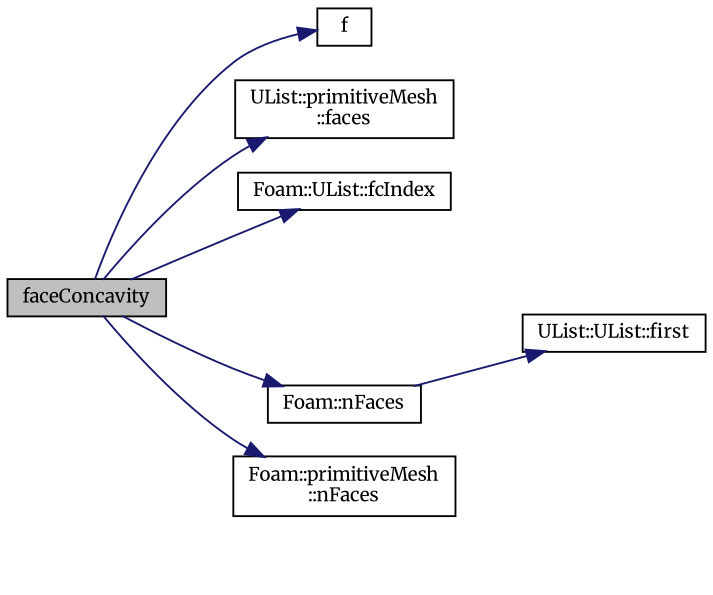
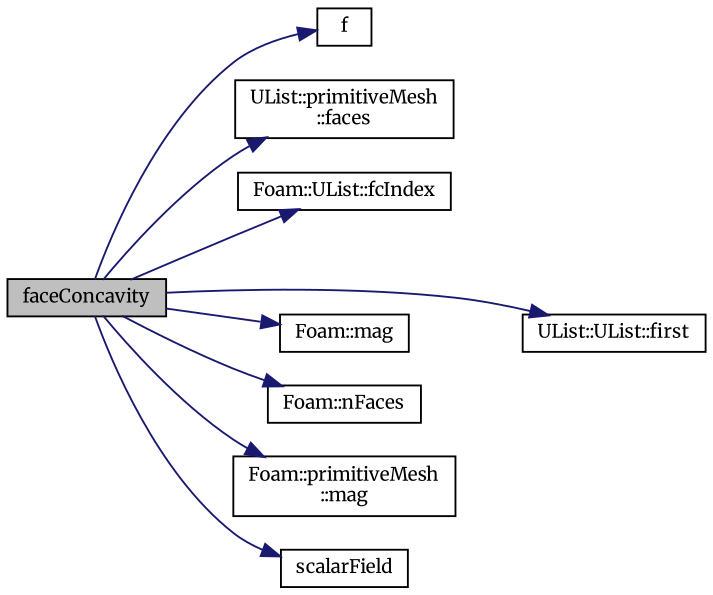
none -> (344, 333)
(470, 371) -> (349, 291)
(344, 486) -> (344, 486)
none -> (344, 568)
